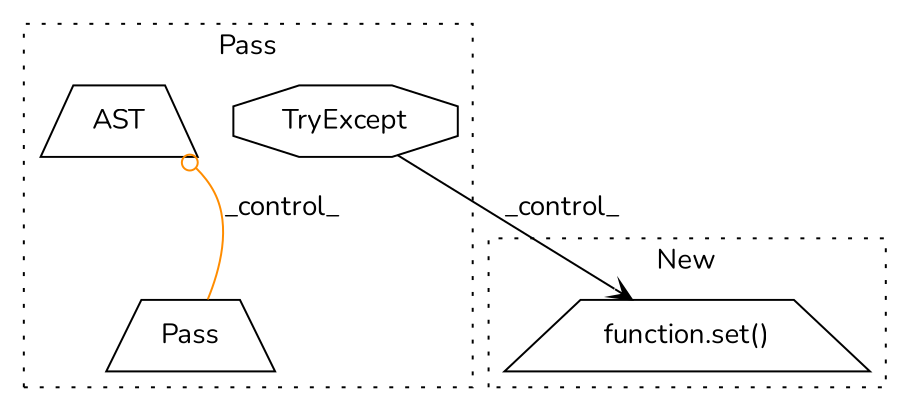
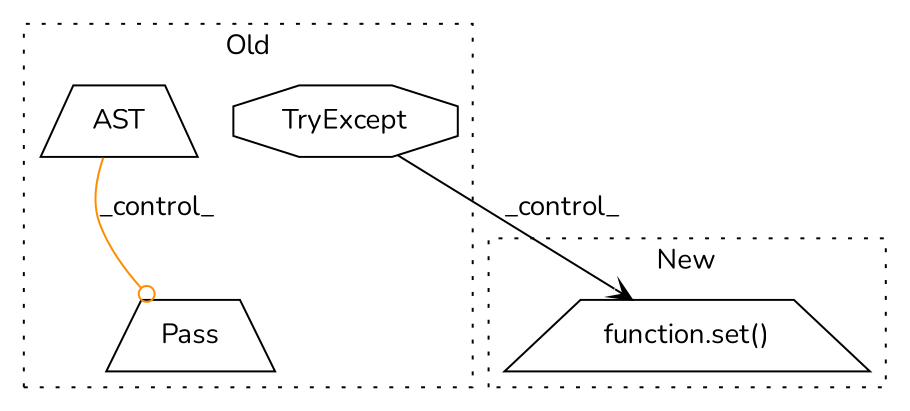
(248, 47) -> (248, 47)
(223, 231) -> (101, 228)
